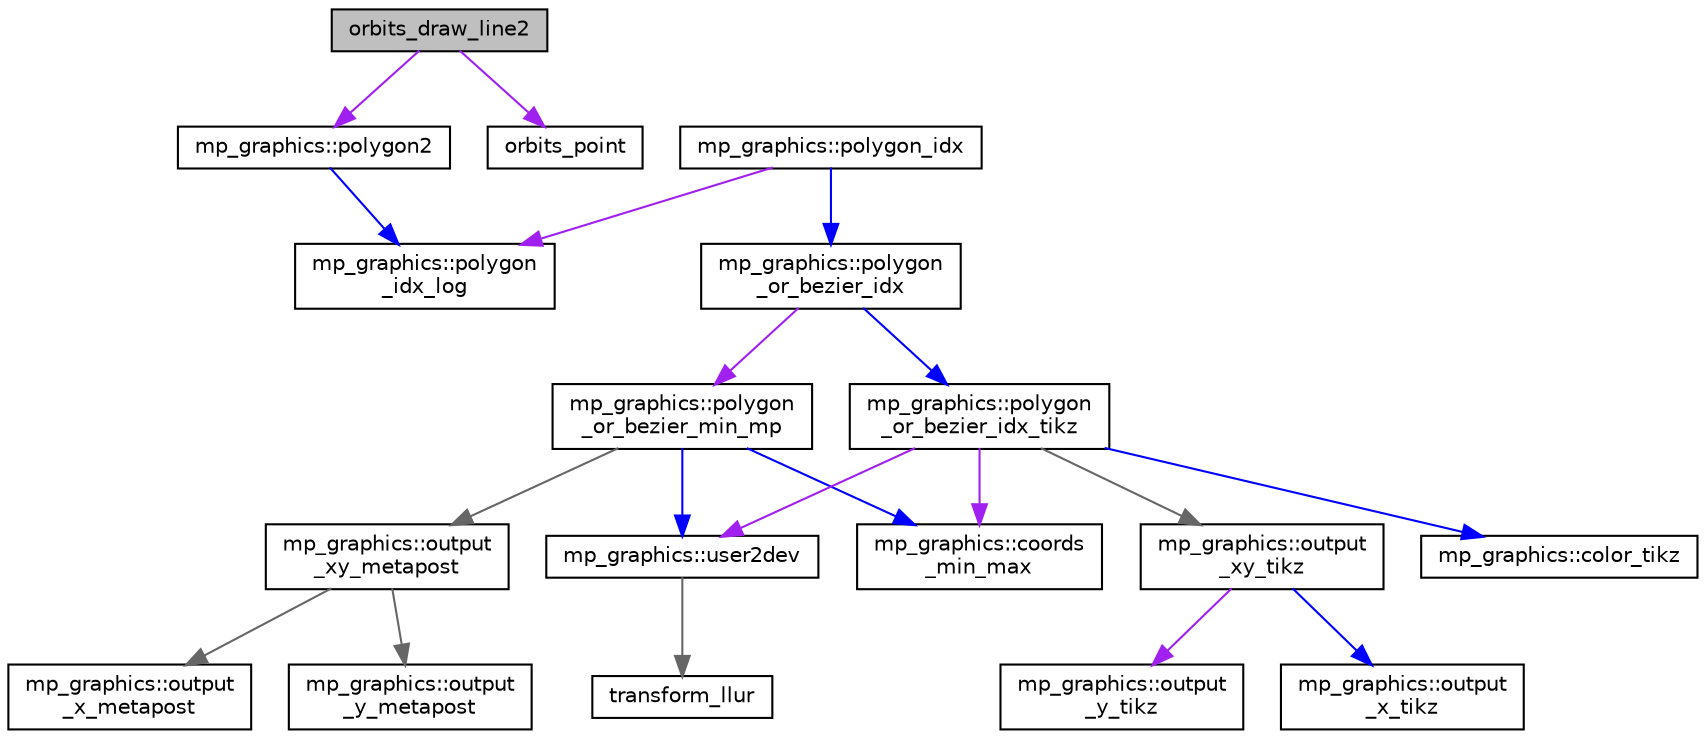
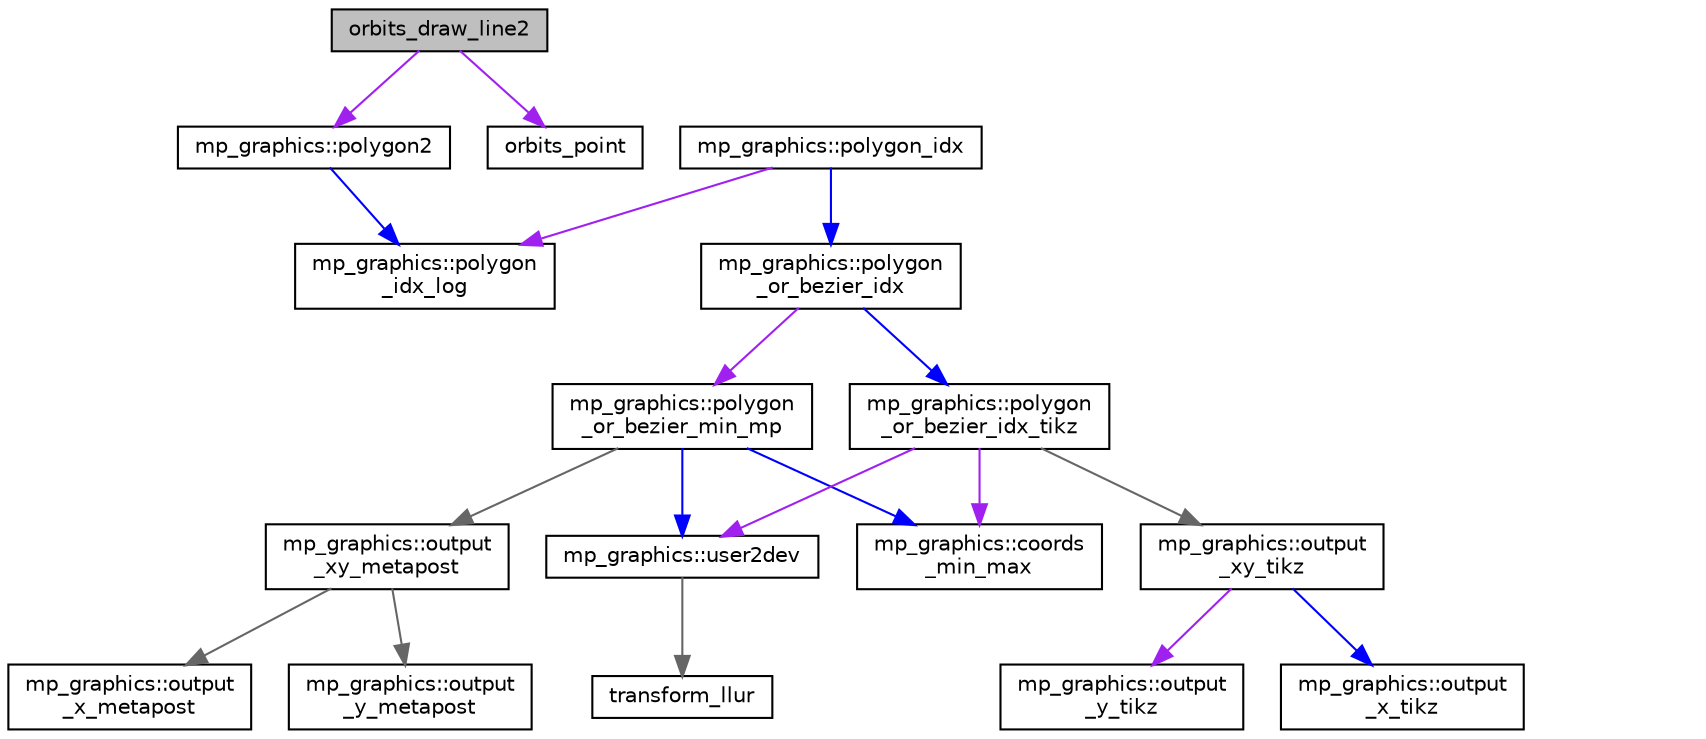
(1559, 557) -> none
